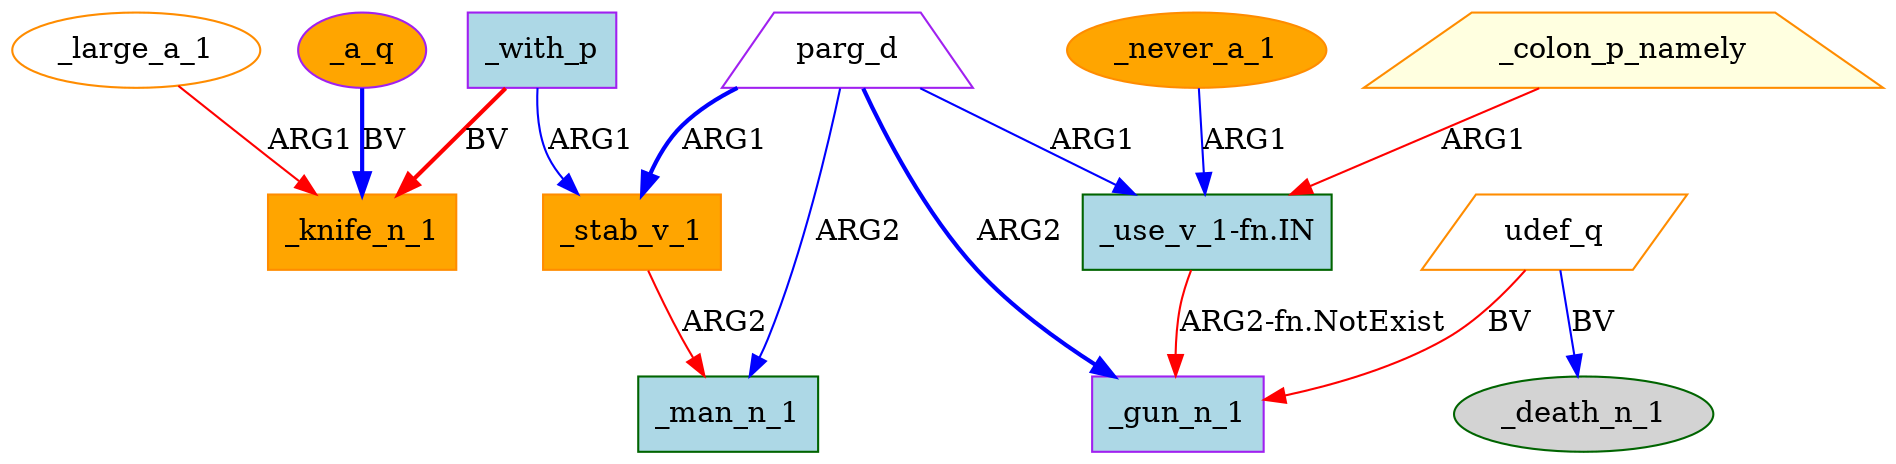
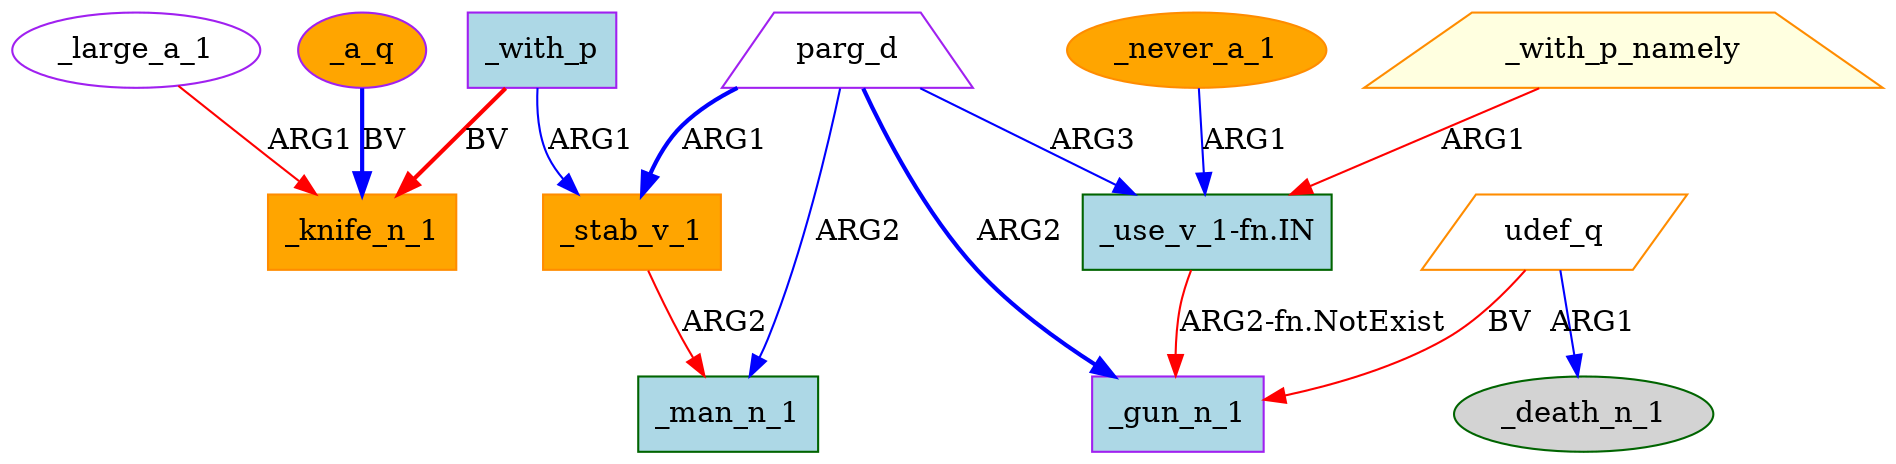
(136, 50) -> (136, 50)
(1623, 50) -> (1623, 50)
(1093, 141) -> (1093, 141)
(1593, 323) -> (1593, 323)
